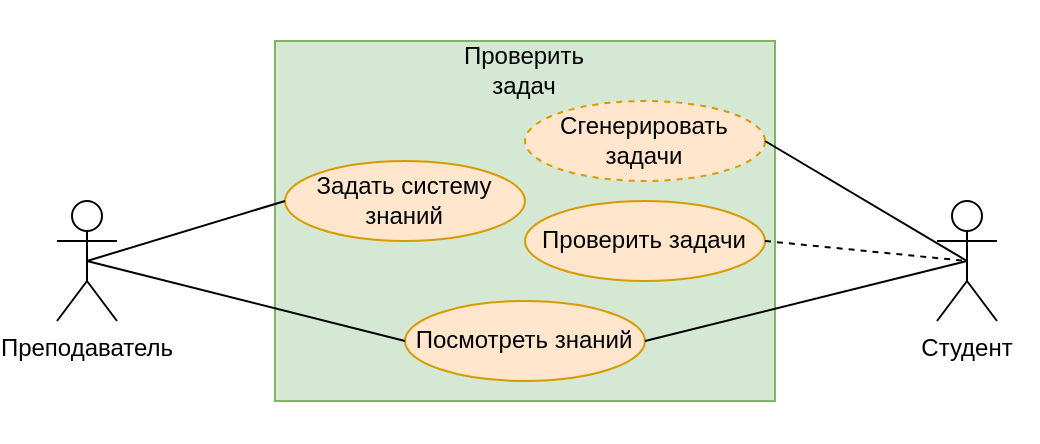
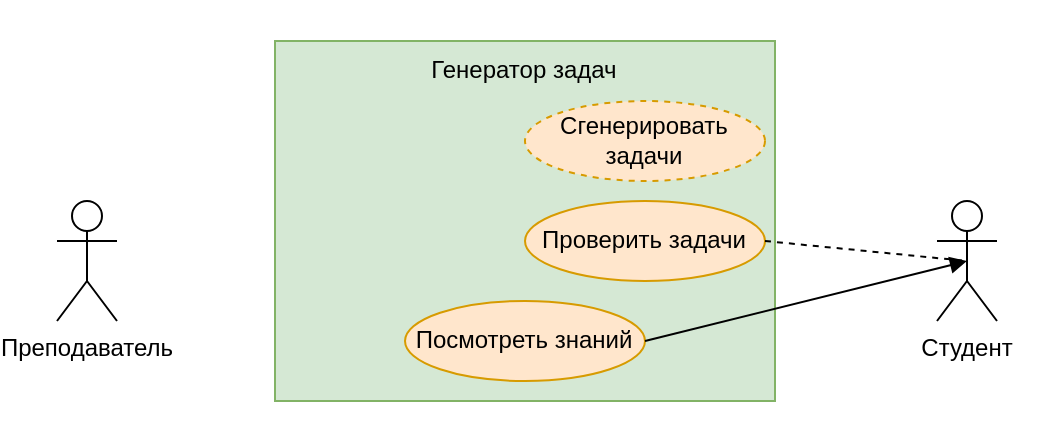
(525, 71) -> (525, 71)
(863, 199) -> none
(405, 201) -> none
(198, 228) -> none
(952, 265) -> (950, 265)
(249, 302) -> none
